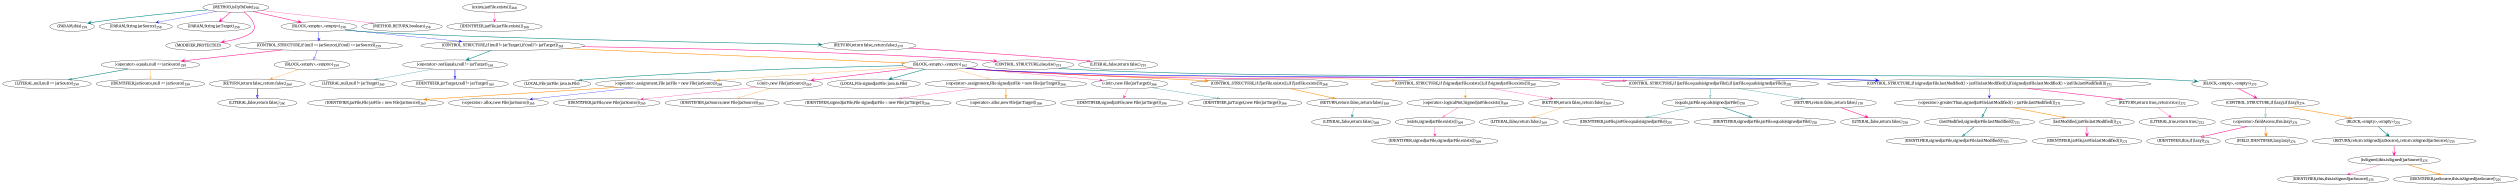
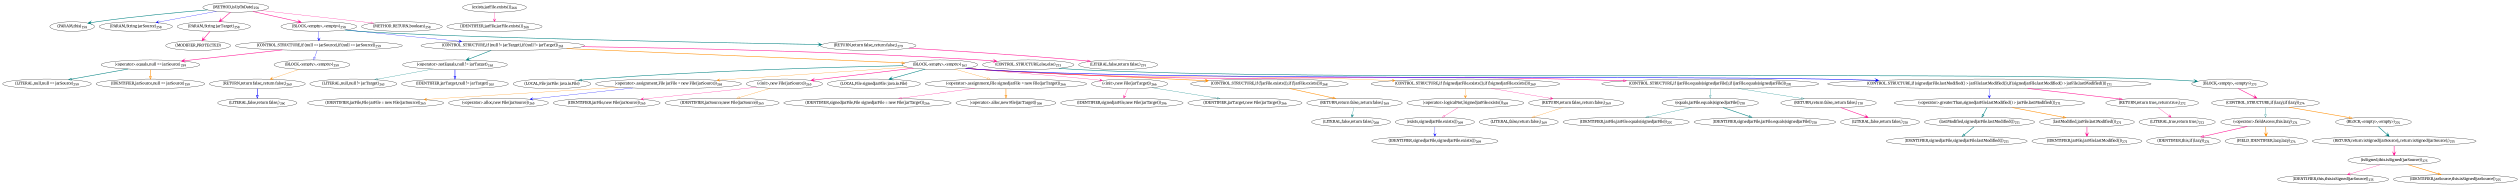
(250, 34) -> (207, 35)
(150, 73) -> (150, 73)
(522, 93) -> (522, 93)
(1435, 130) -> (1435, 130)
